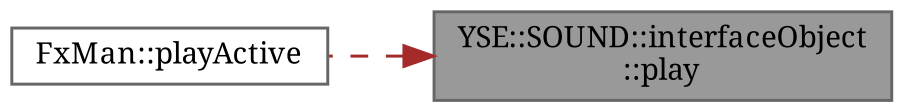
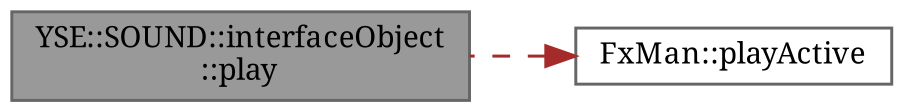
(366, 56) -> (508, 56)
